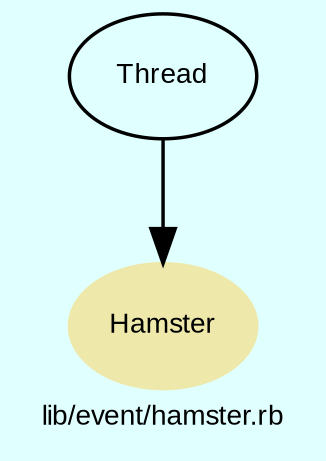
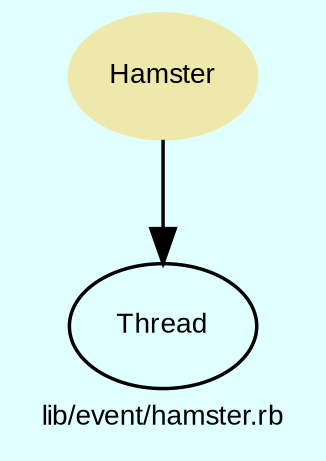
(163, 184) -> (163, 184)
